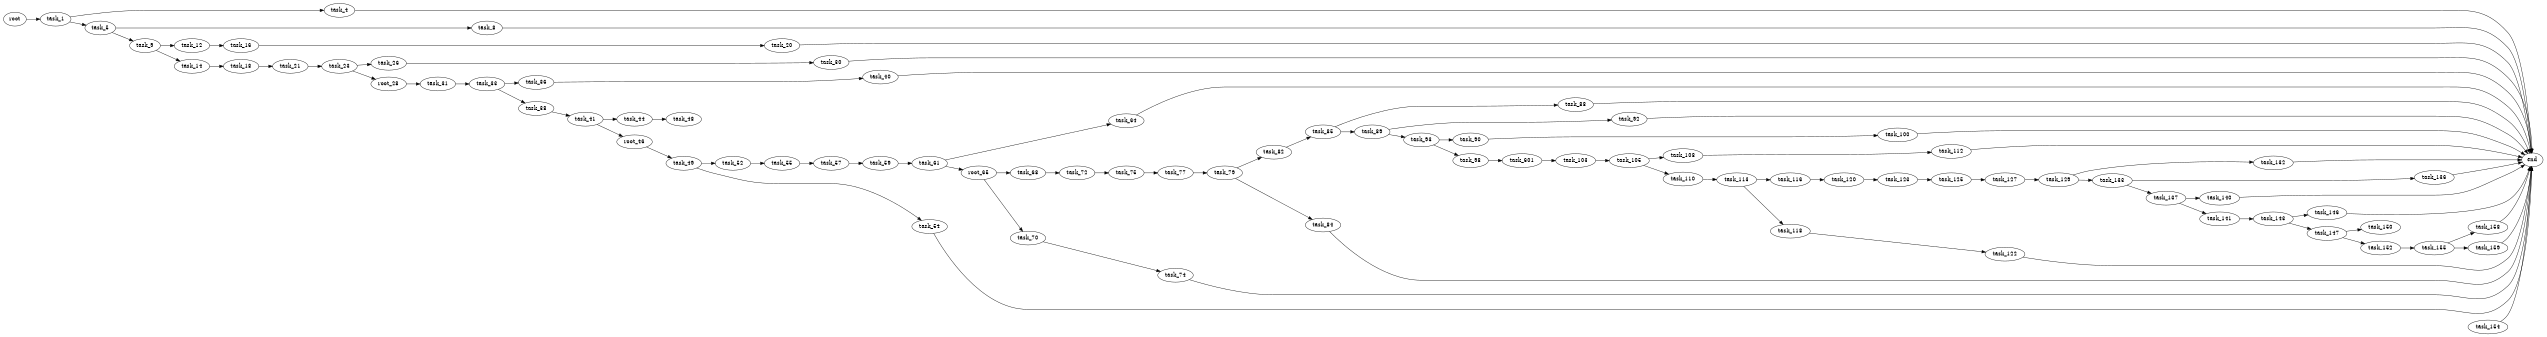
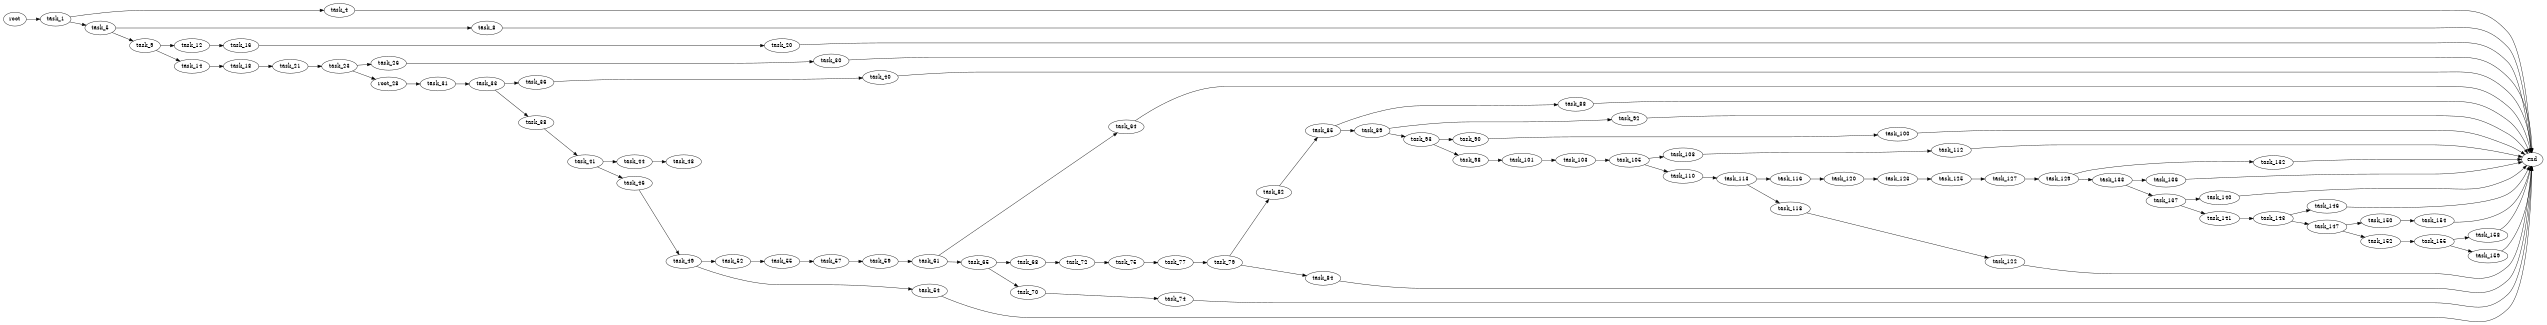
(635, 142) -> (635, 183)
(1522, 161) -> (1522, 160)
(979, 173) -> (979, 263)
none -> (2406, 221)
